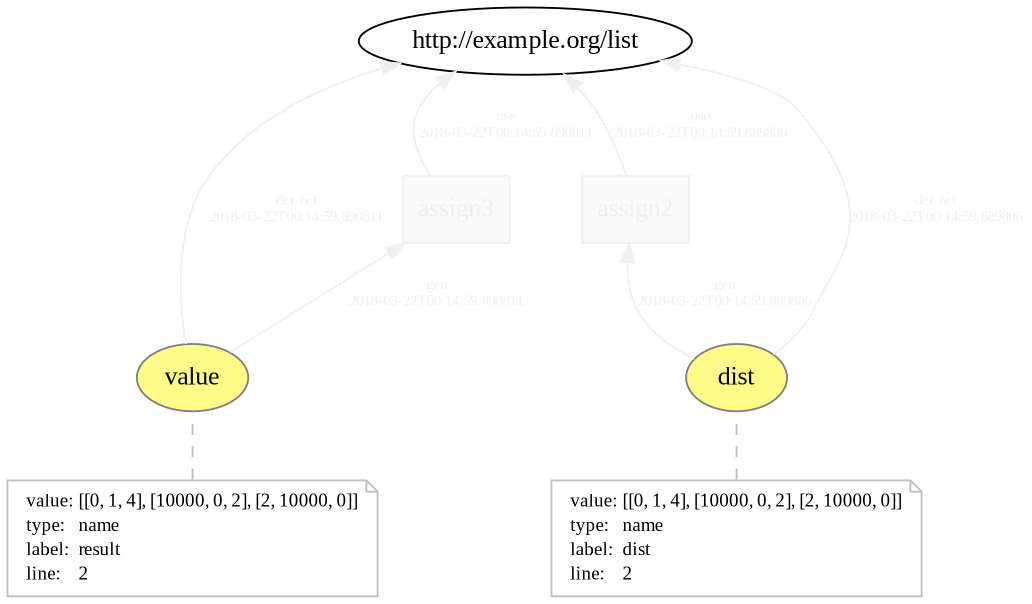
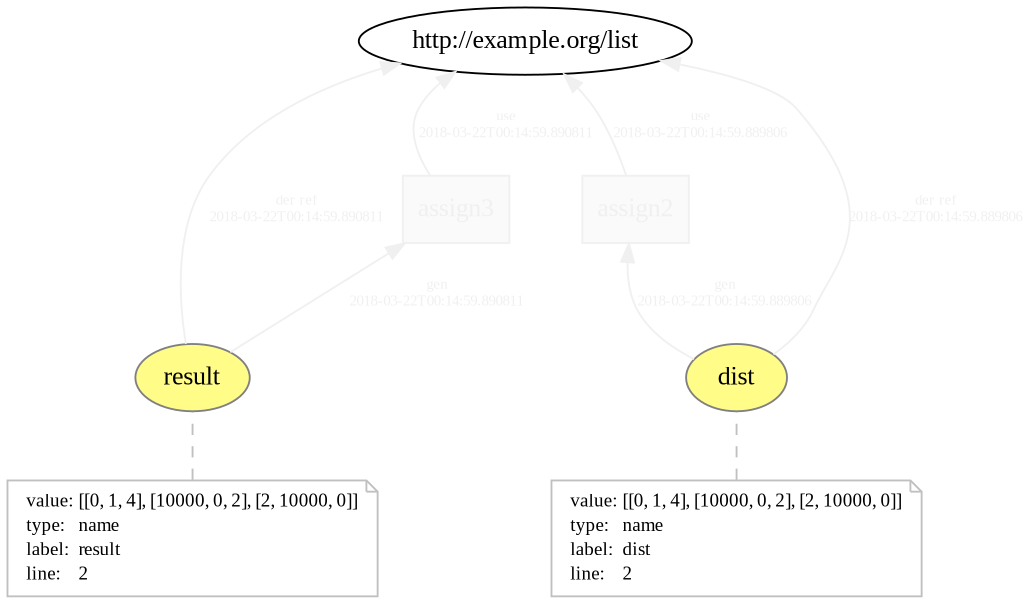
(193, 378) -> (193, 378)
